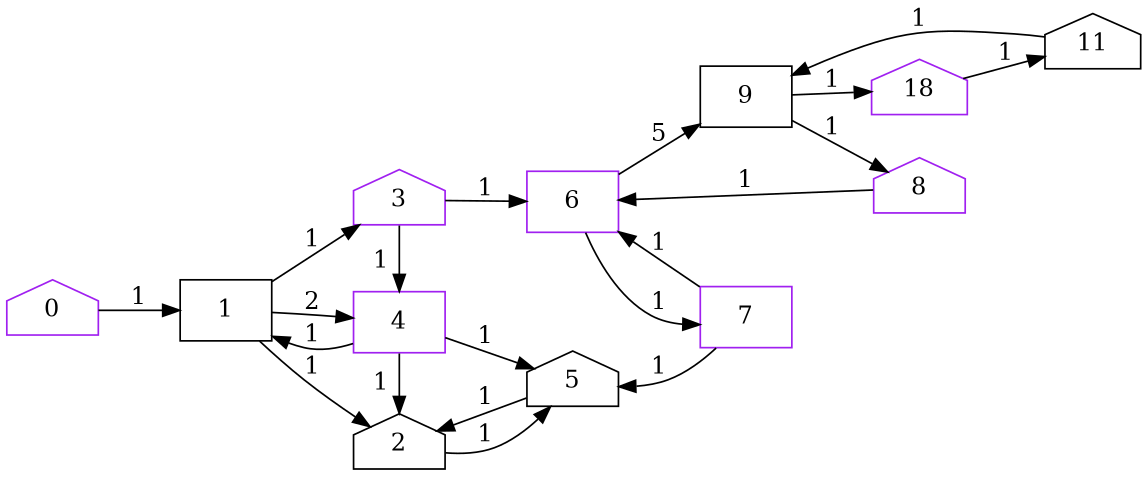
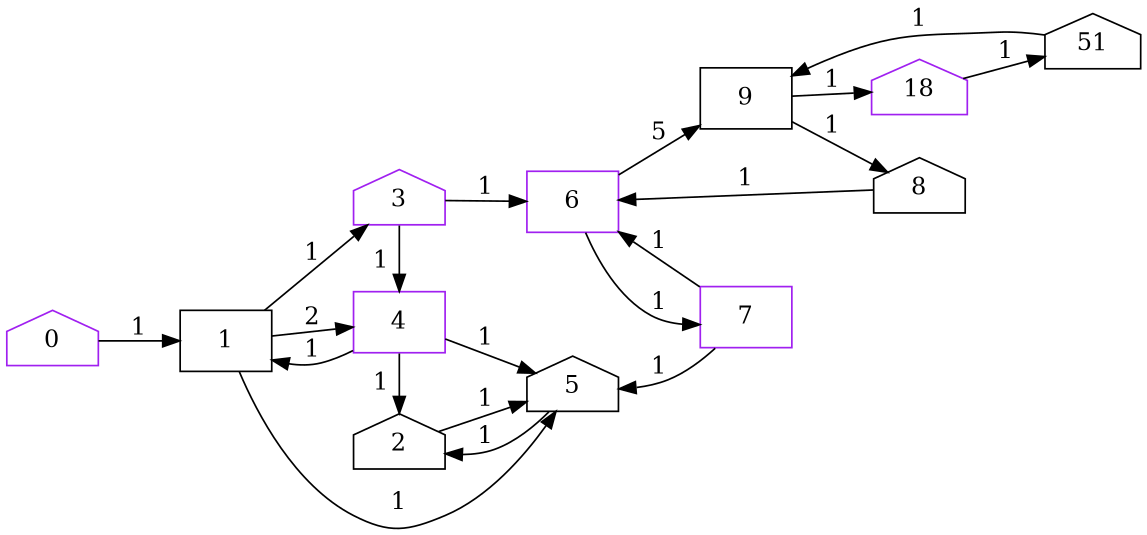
(1093, 44) -> (1093, 44)
(919, 188) -> (919, 188)
(306, 381) -> (375, 524)
